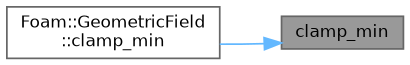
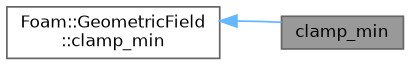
(242, 44) -> (259, 21)
